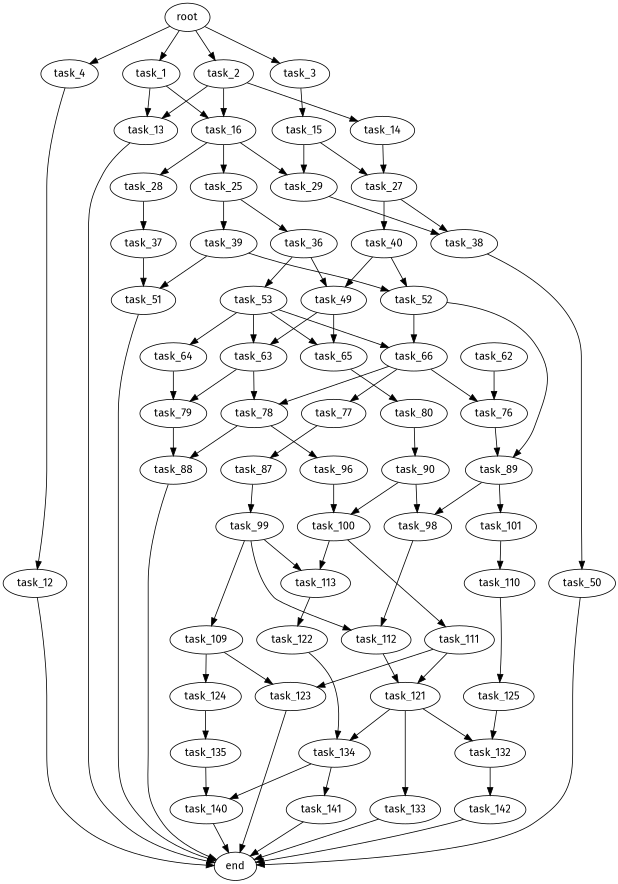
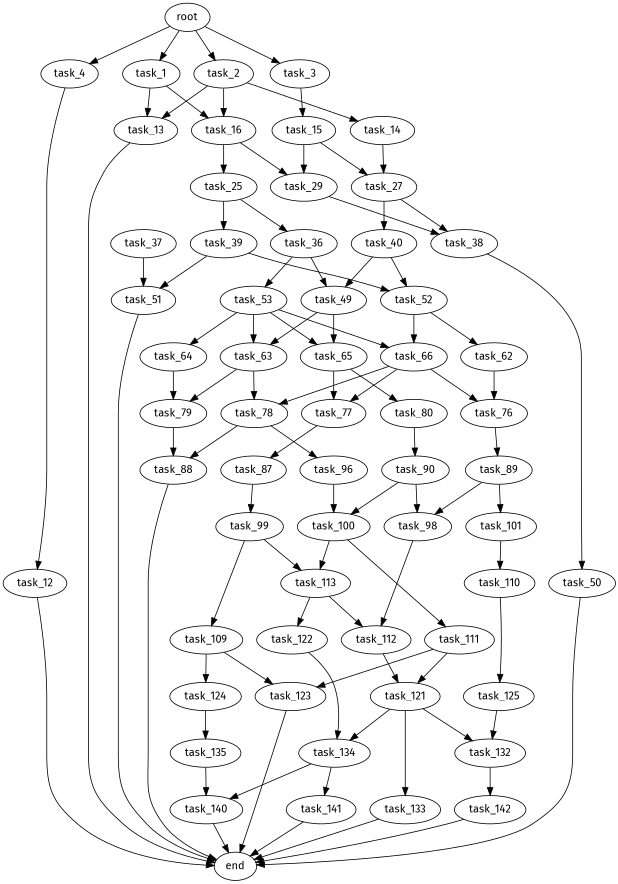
(143, 187) -> none
(539, 351) -> (451, 326)
none -> (334, 380)
(280, 601) -> (343, 609)
